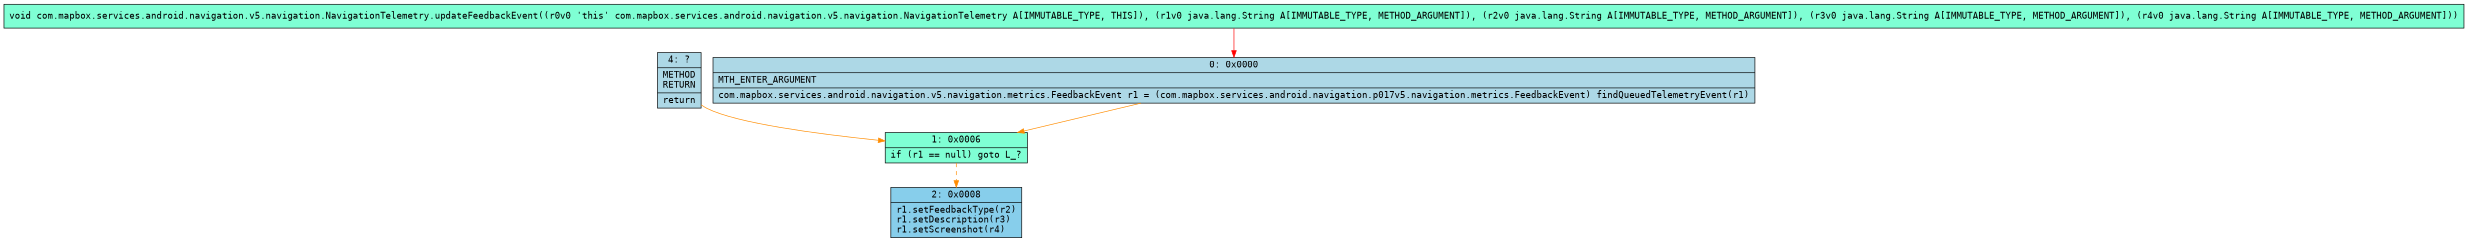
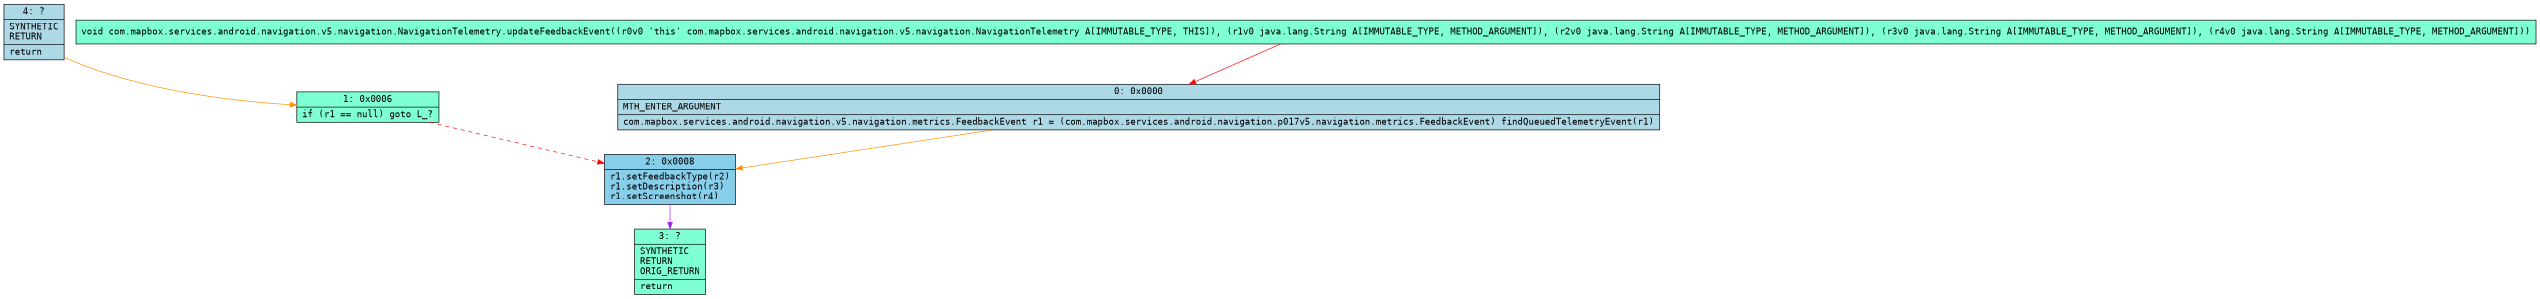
(679, 75) -> (34, 27)
(1082, 117) -> (867, 149)
(956, 172) -> (514, 142)
none -> (670, 262)
